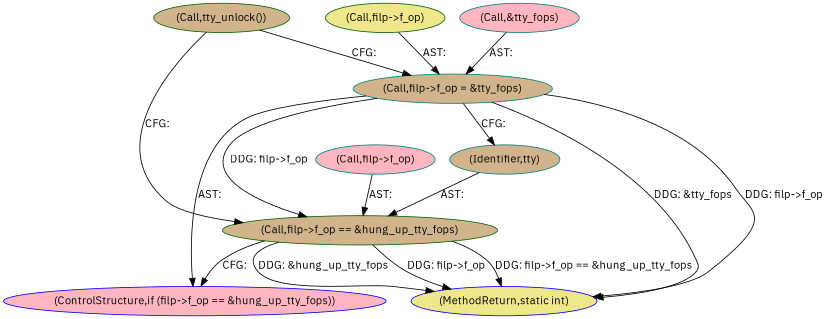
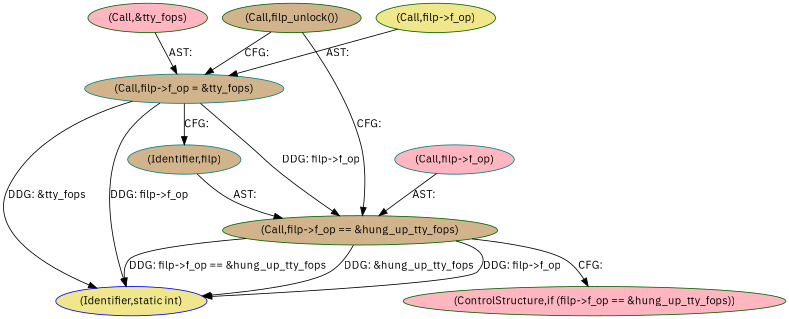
(222, 18) -> (292, 18)
(519, 18) -> (148, 18)
(225, 136) -> none
(505, 160) -> (184, 160)
(195, 301) -> (595, 301)
(504, 301) -> (131, 301)
